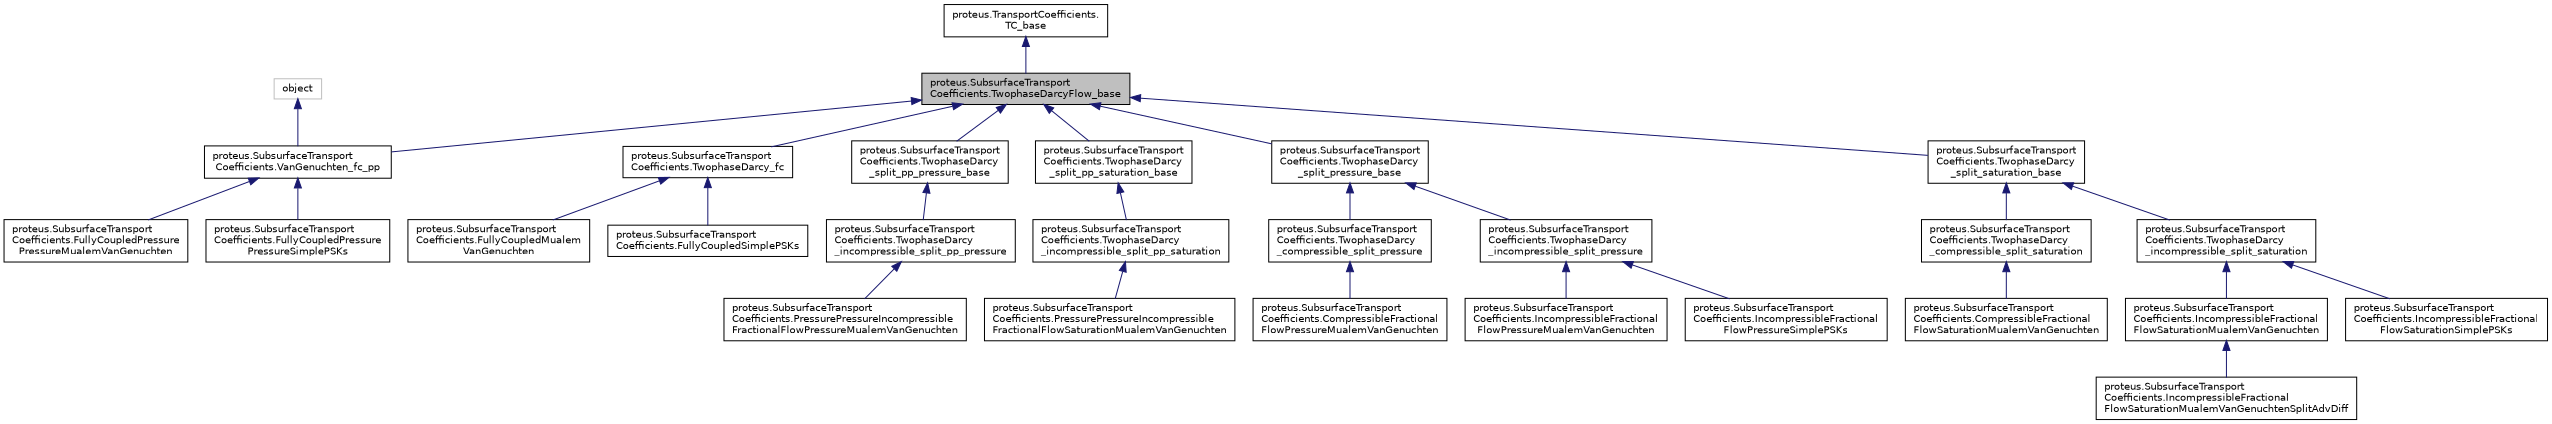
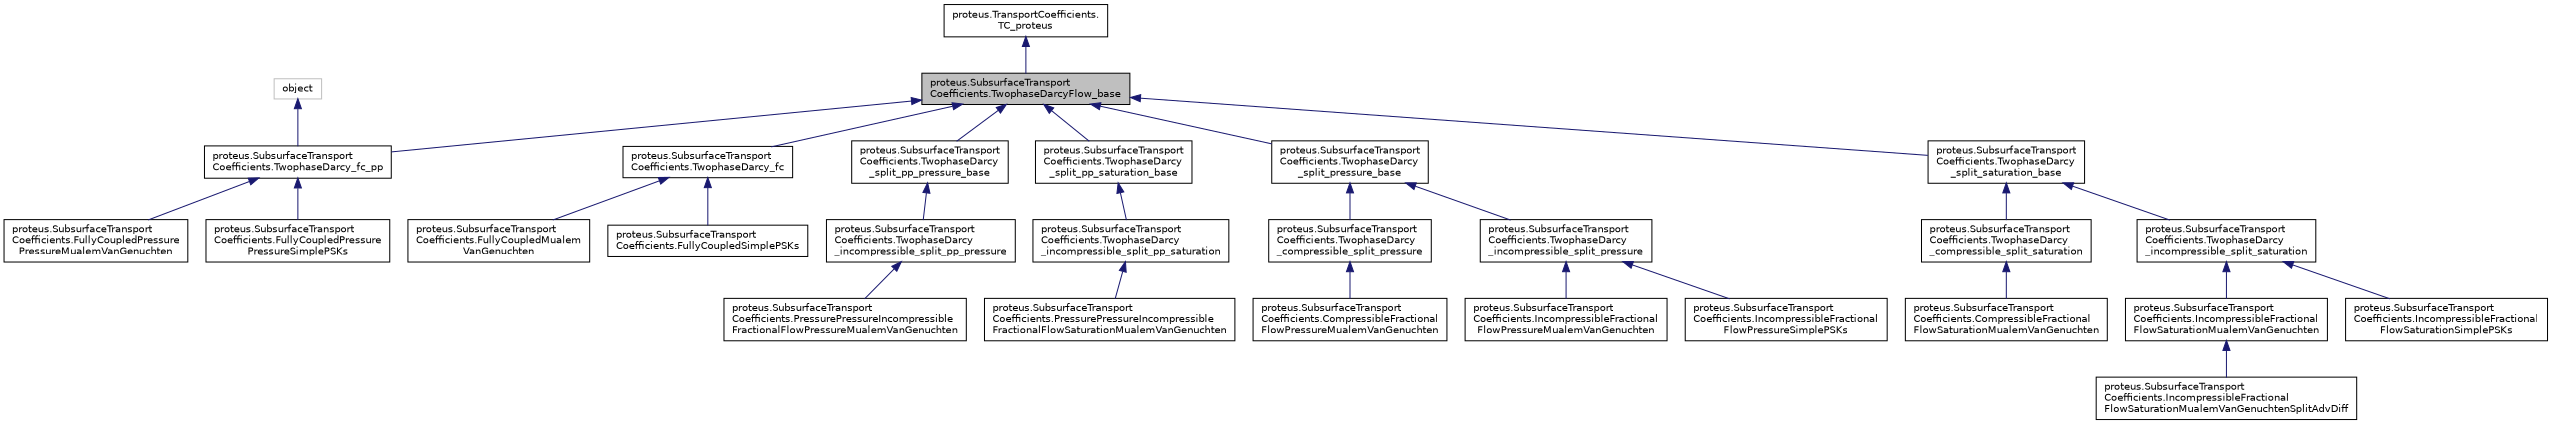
(1026, 21) -> (1026, 21)
(298, 162) -> (298, 162)
